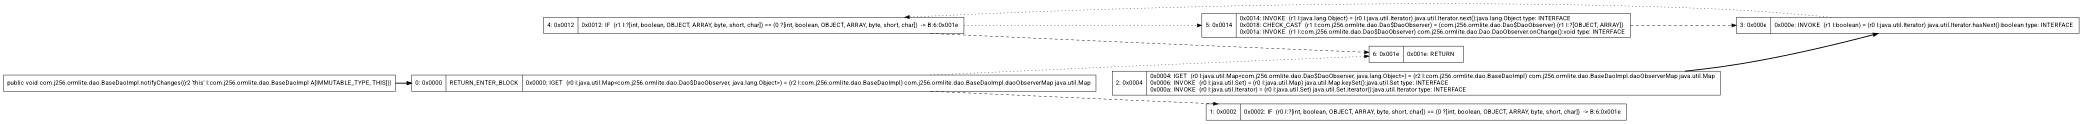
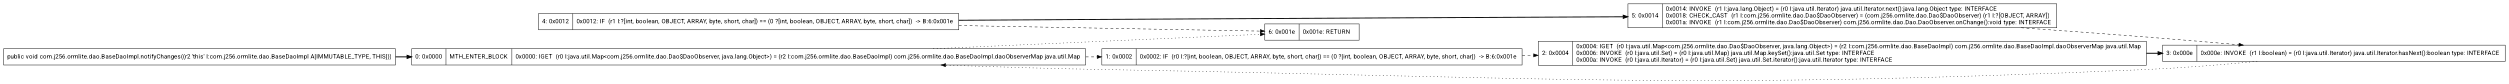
(1370, 4) -> (1602, 80)
(1081, 25) -> (1291, 18)
none -> (1528, 55)
(484, 83) -> (479, 57)
